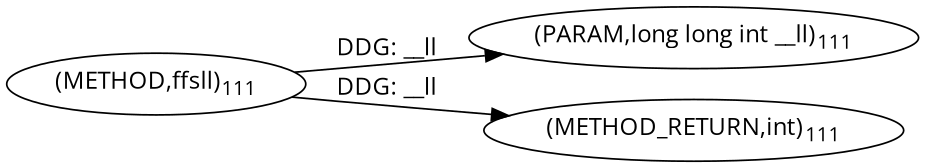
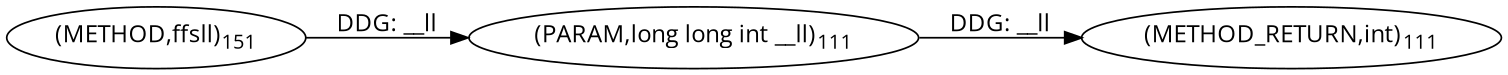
(239, 81) -> (239, 35)
(392, 106) -> (992, 38)
